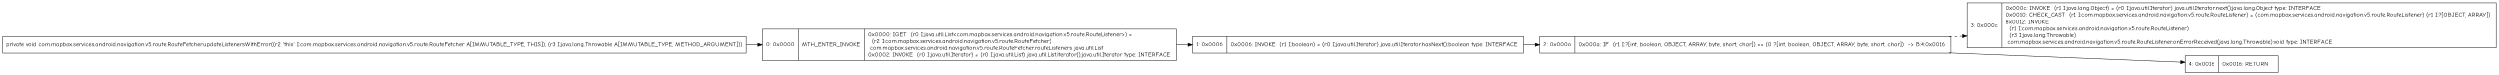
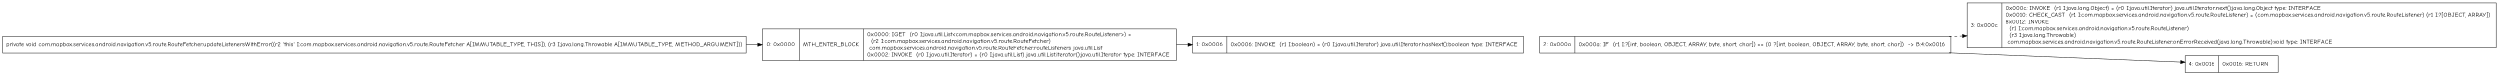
(831, 44) -> (831, 44)
(1529, 45) -> none
